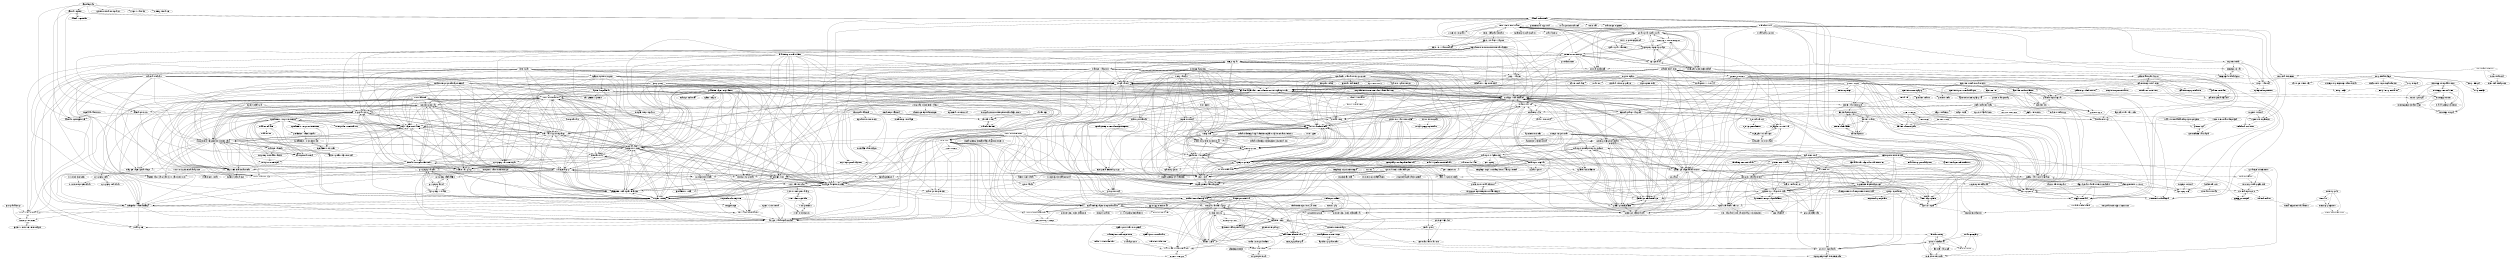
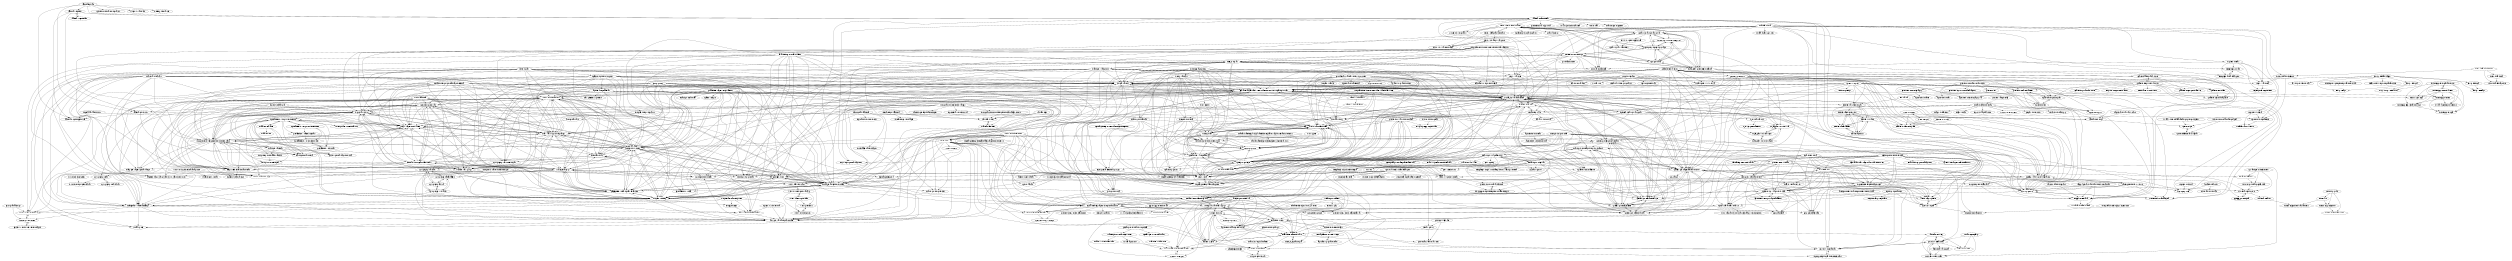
(341, 156) -> (340, 156)
